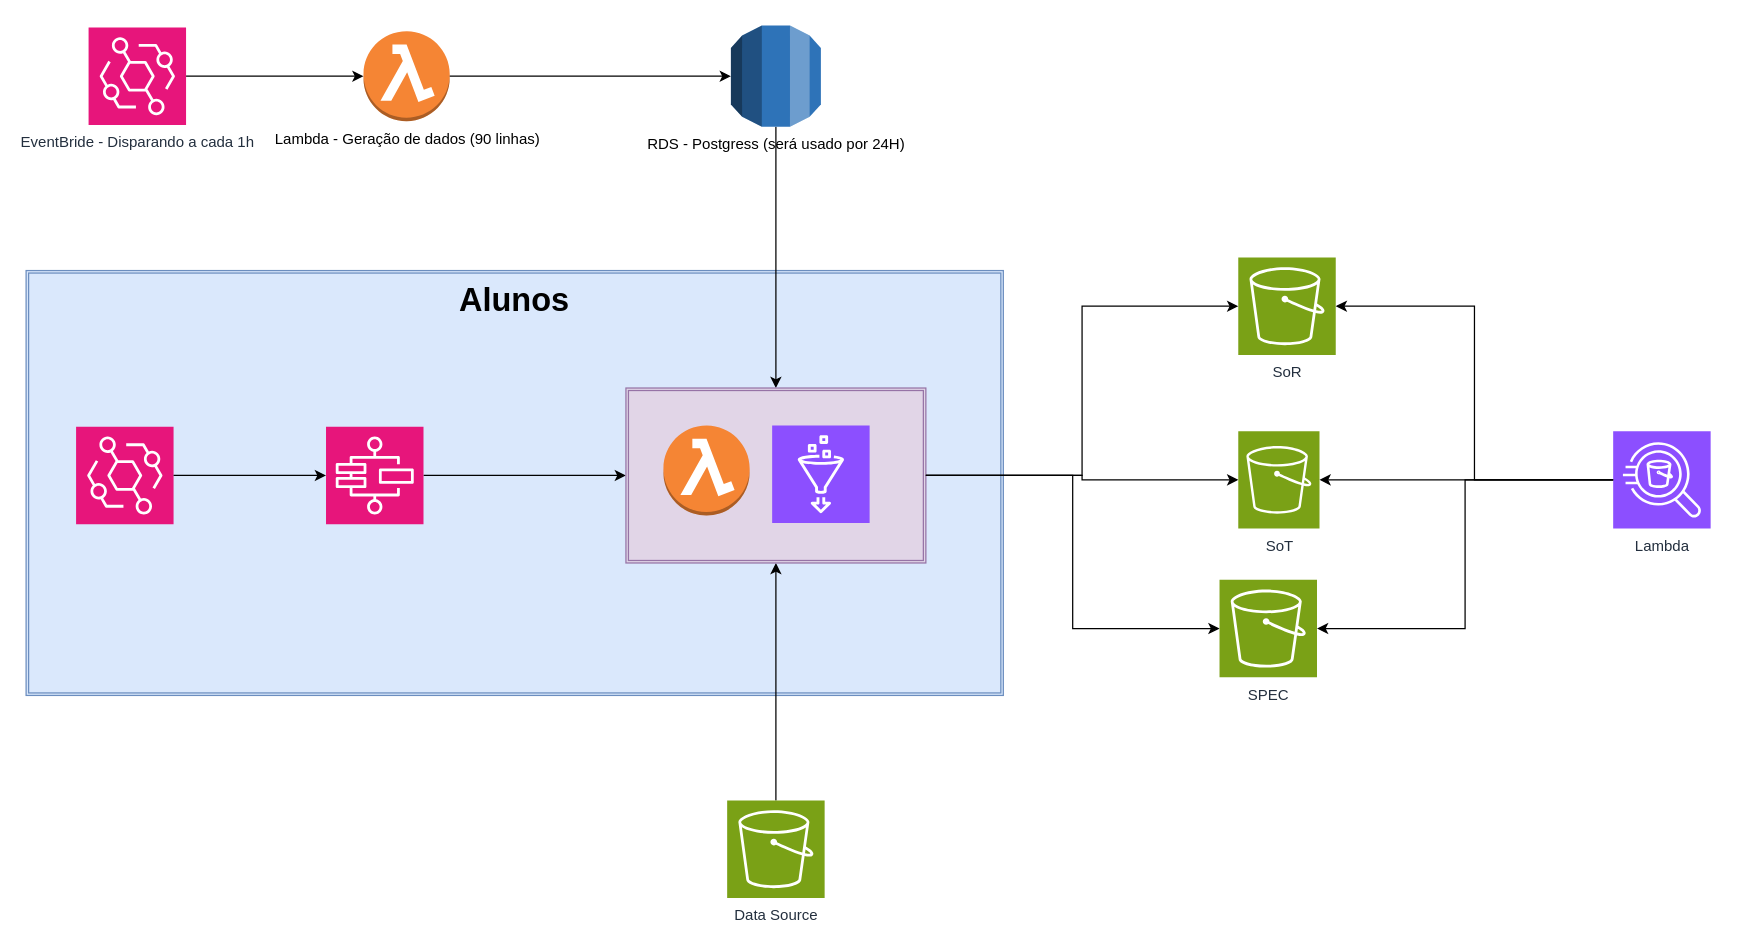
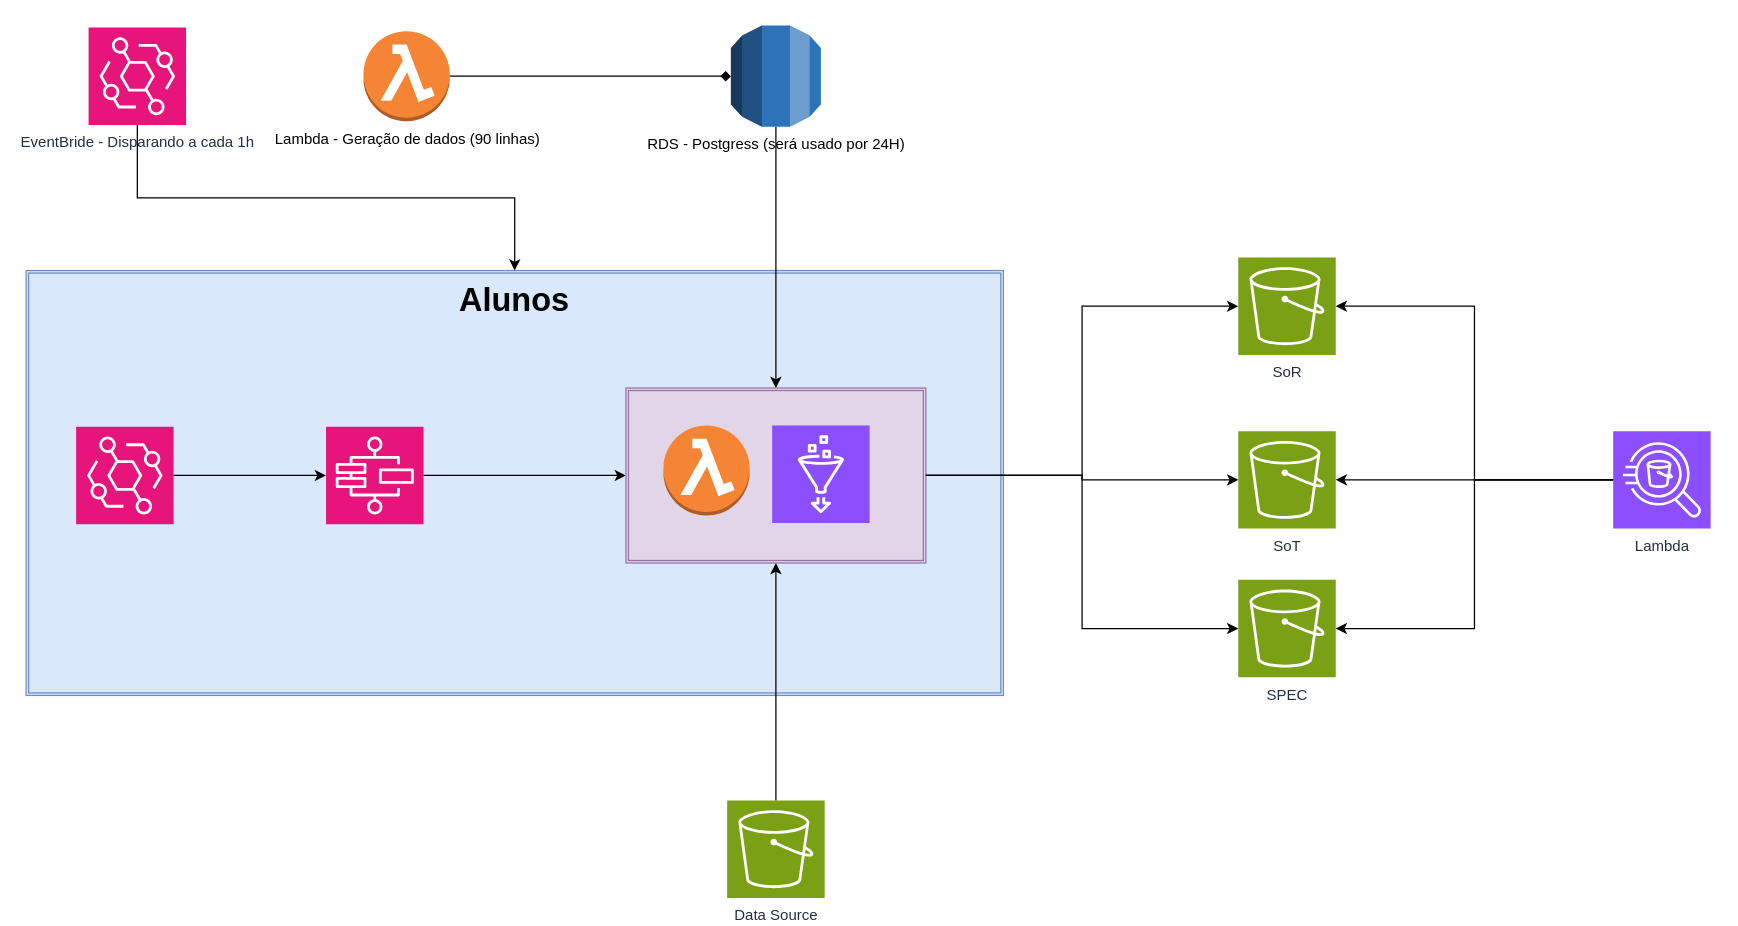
(270, 76) -> (321, 198)
(721, 76) -> (720, 76)
(1279, 480) -> (1287, 480)
(1268, 629) -> (1287, 629)
